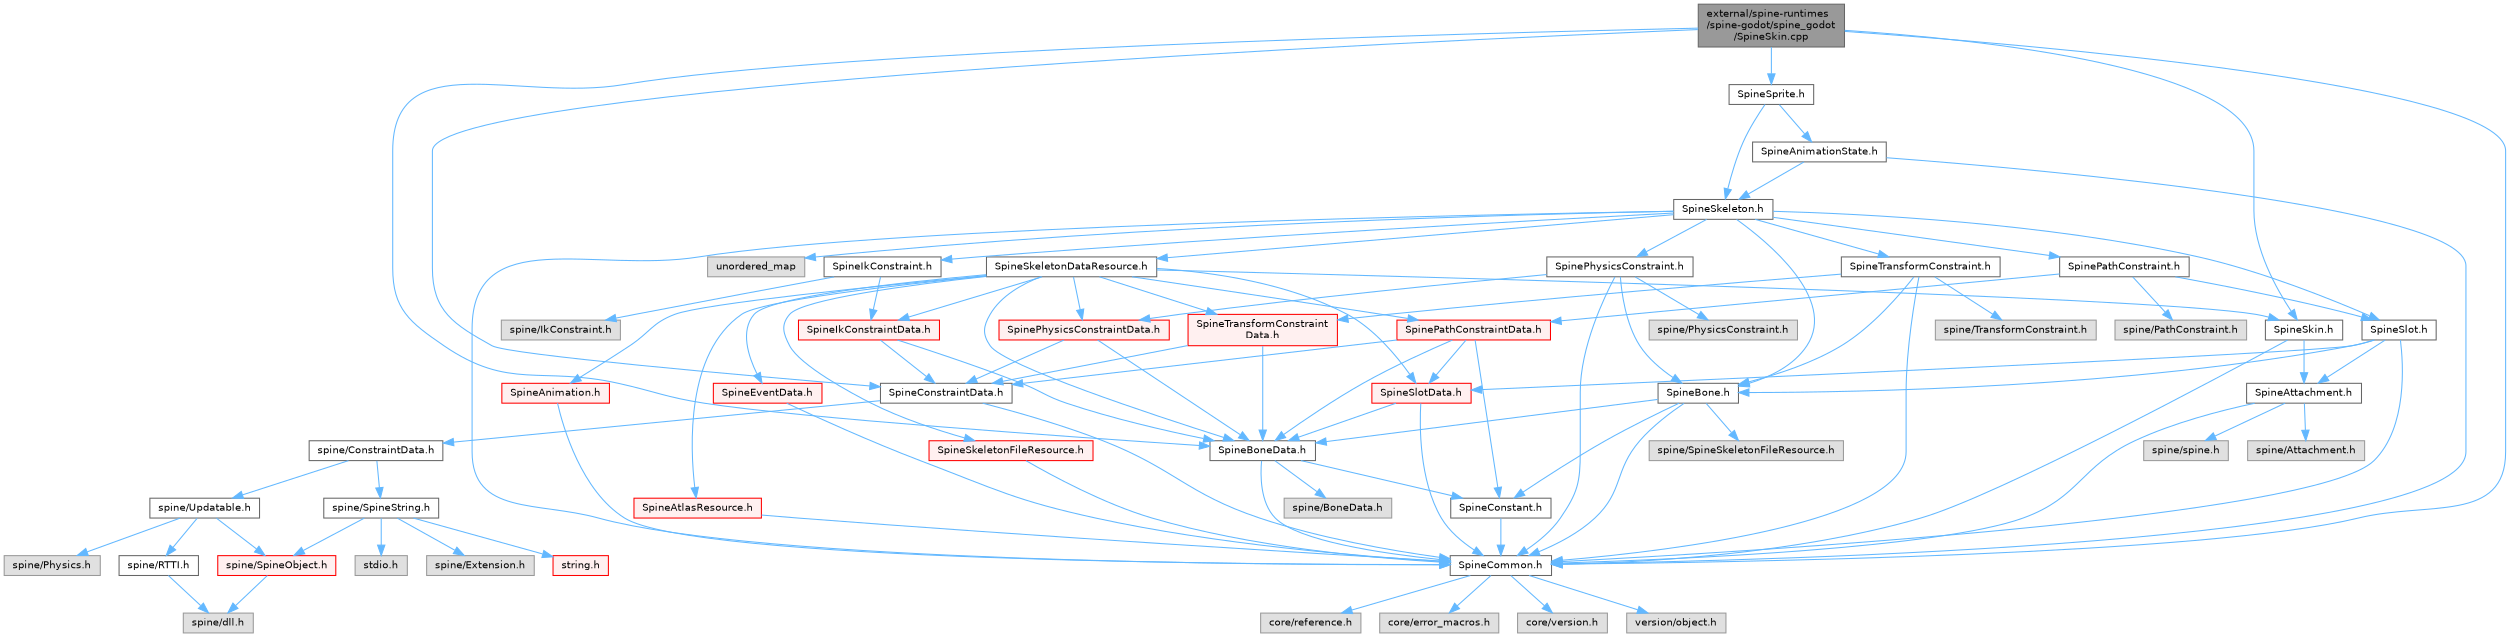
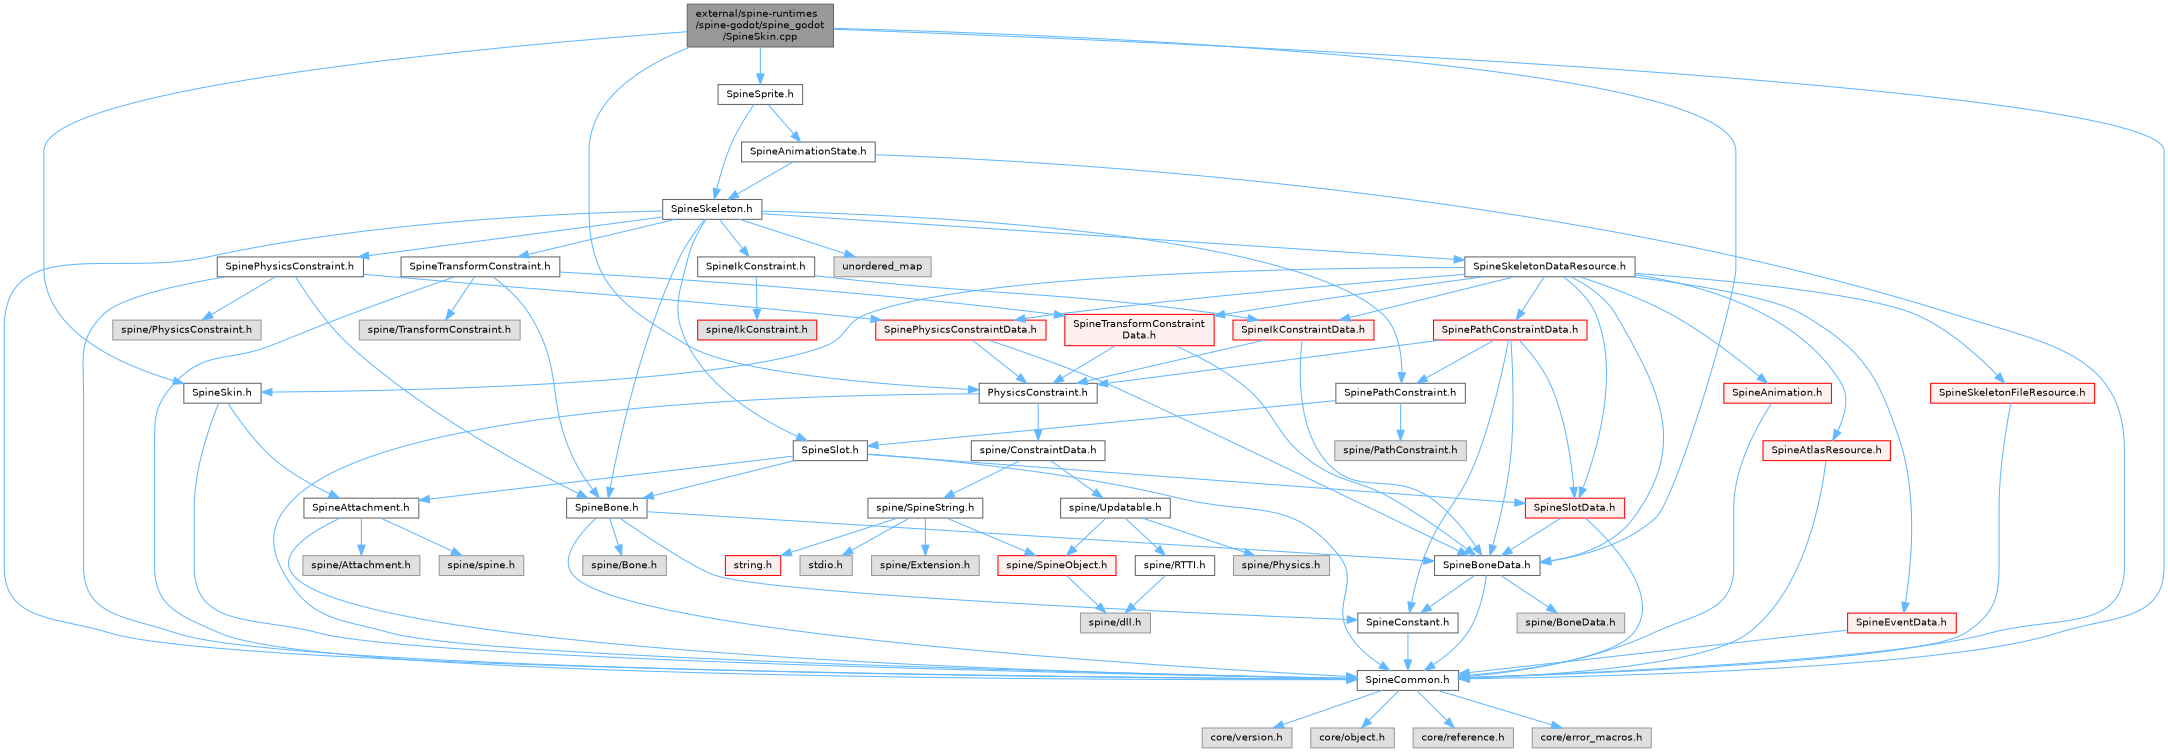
(1798, 299) -> (1460, 359)
(561, 330) -> (757, 330)
(946, 393) -> (1038, 393)
(1746, 451) -> (625, 566)
(1676, 623) -> (1353, 738)
